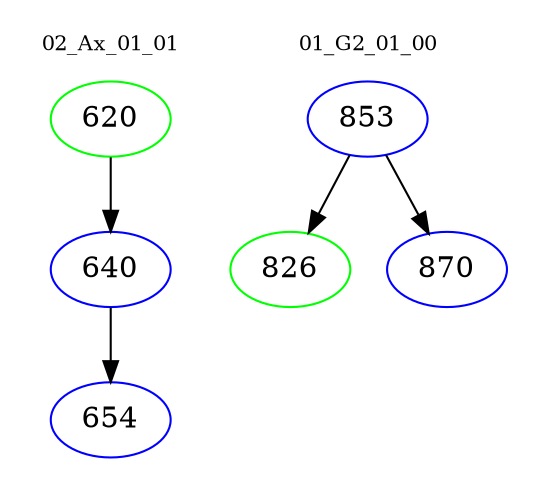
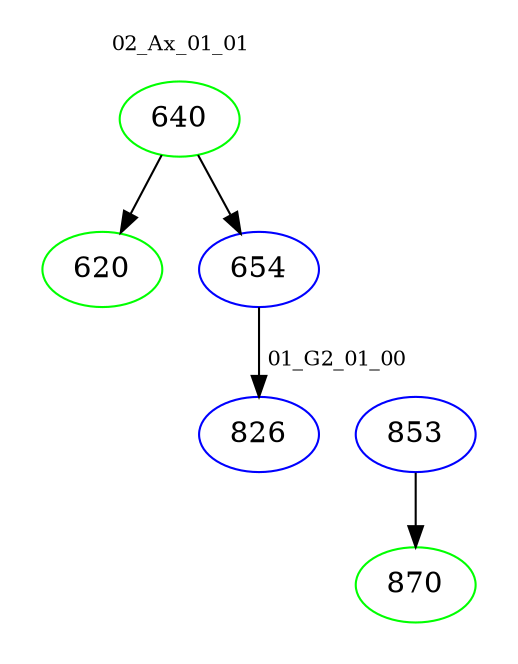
(111, 184) -> (146, 184)
(334, 184) -> (259, 353)
(111, 269) -> (180, 119)
(290, 269) -> (259, 434)
(447, 269) -> (416, 585)
